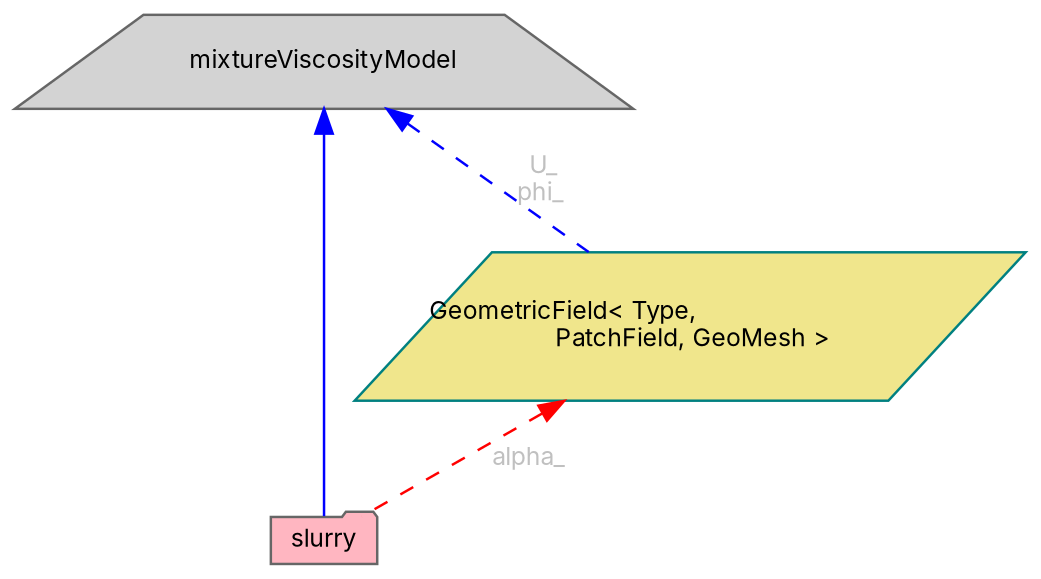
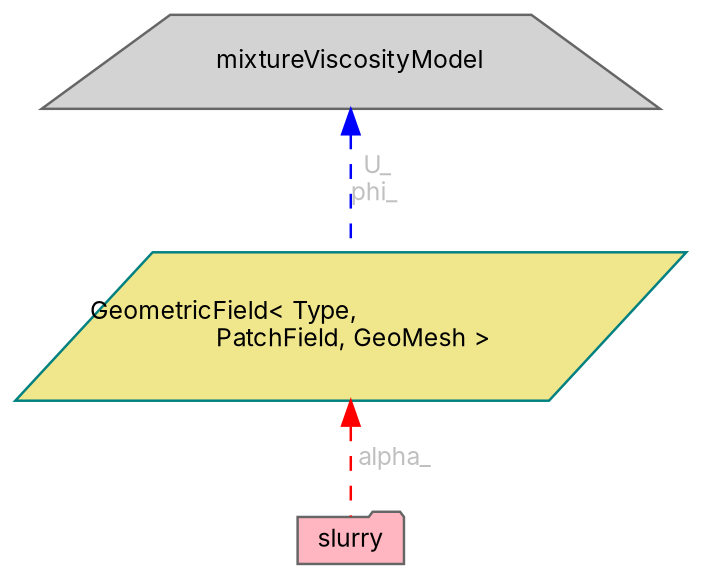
(324, 325) -> none
